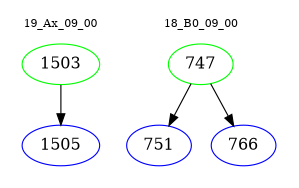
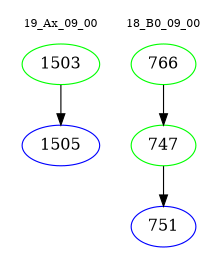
(219, 100) -> (164, 99)
(244, 145) -> (164, 64)
